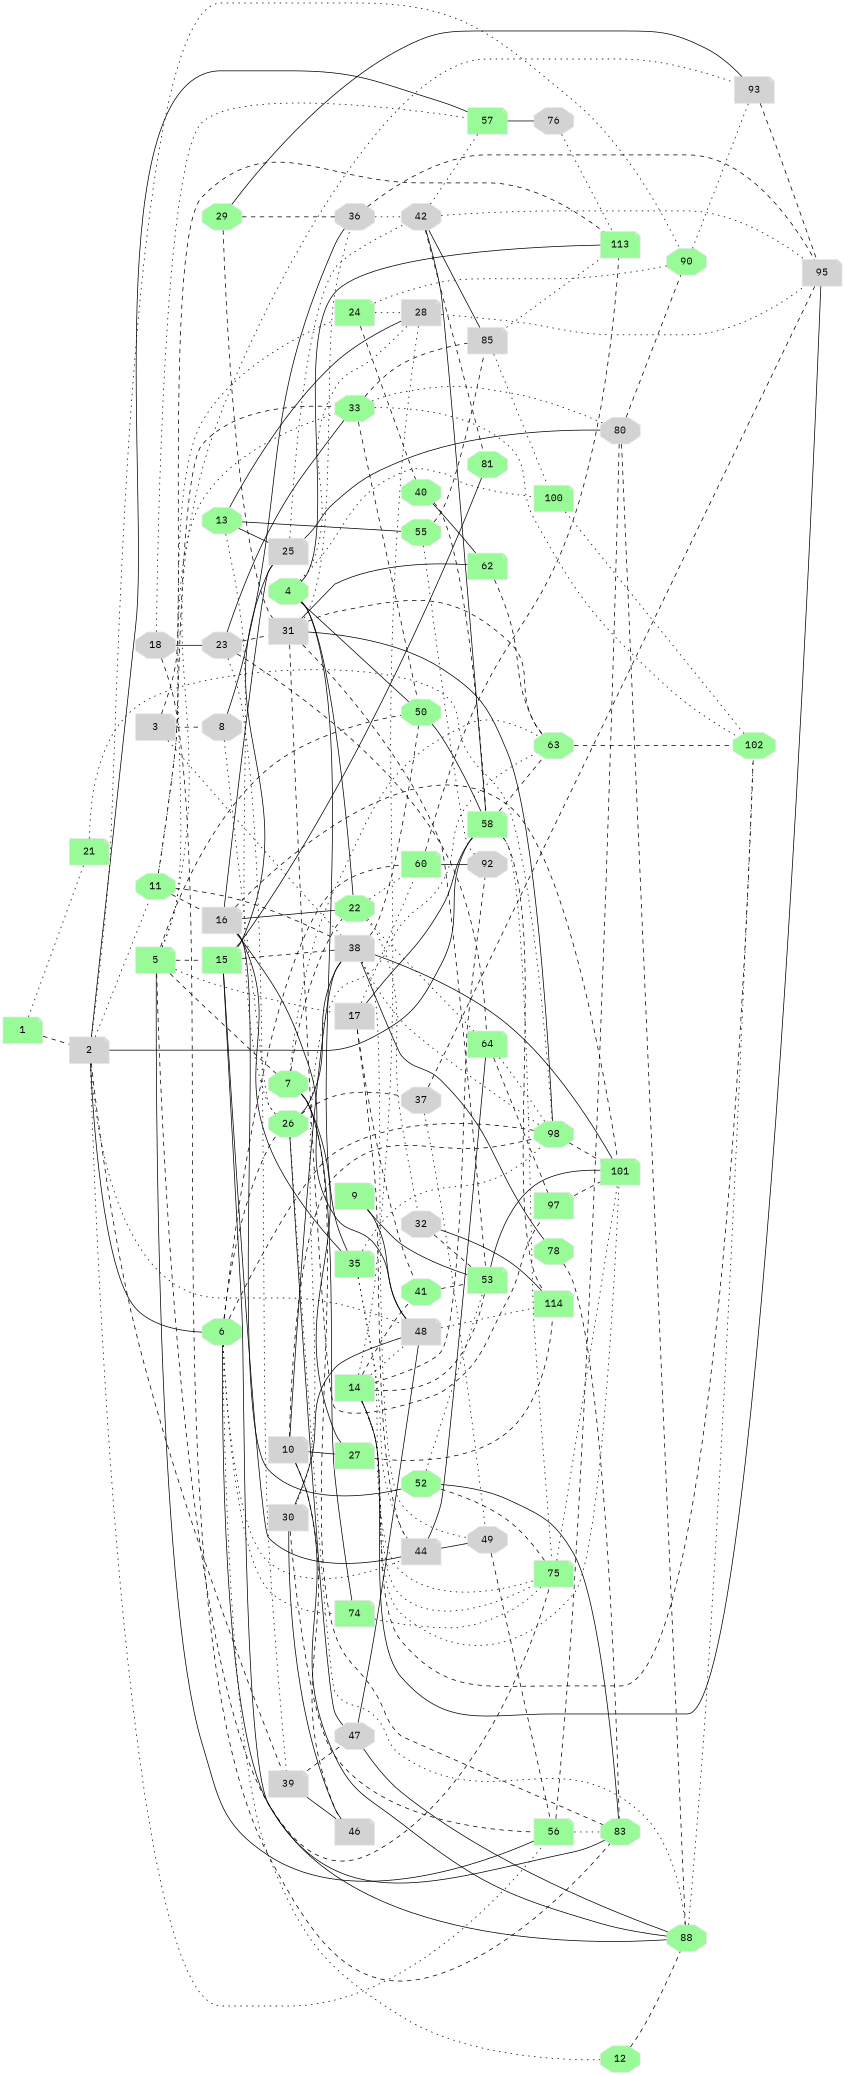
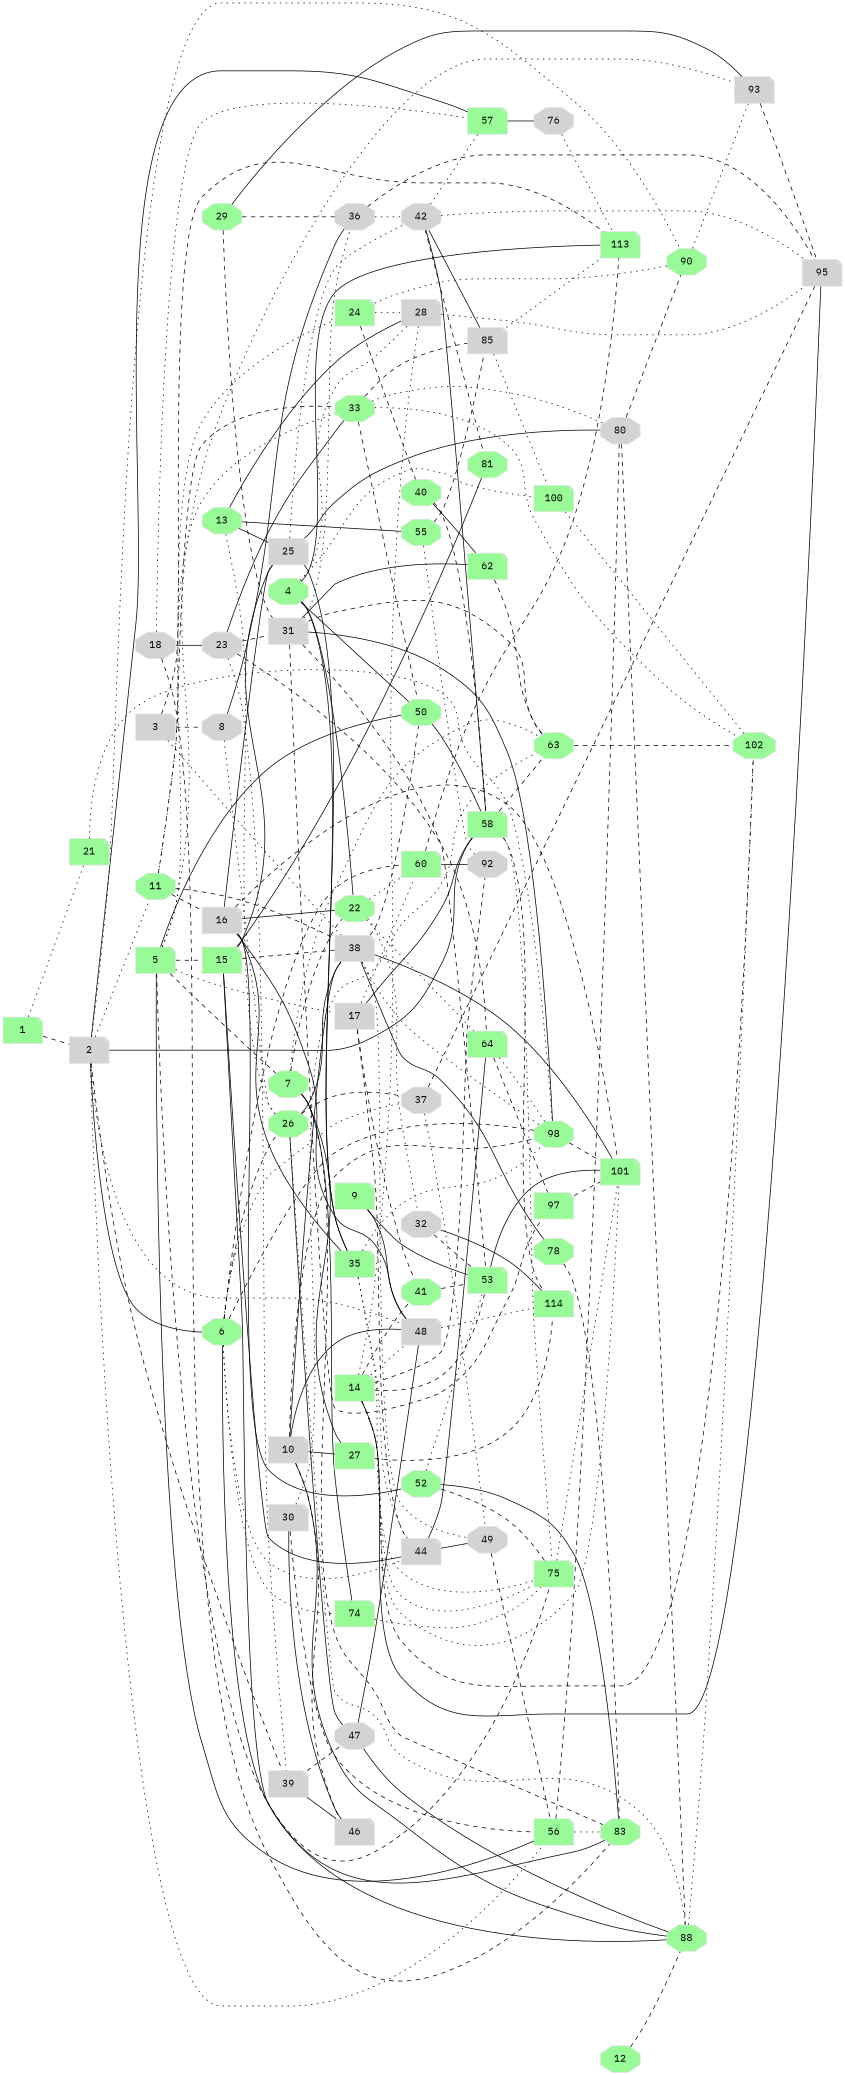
(264, 773) -> (264, 773)
none -> (331, 907)
(337, 1366) -> (338, 1342)
(252, 1787) -> (269, 1175)
